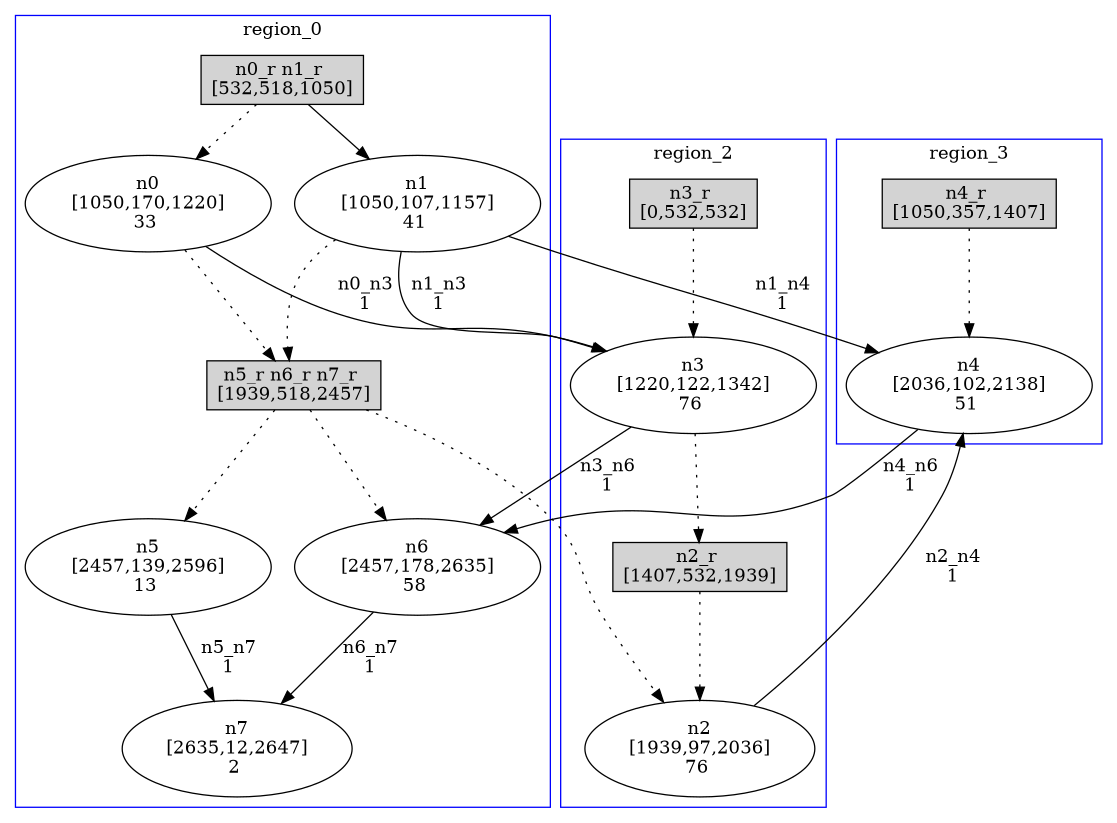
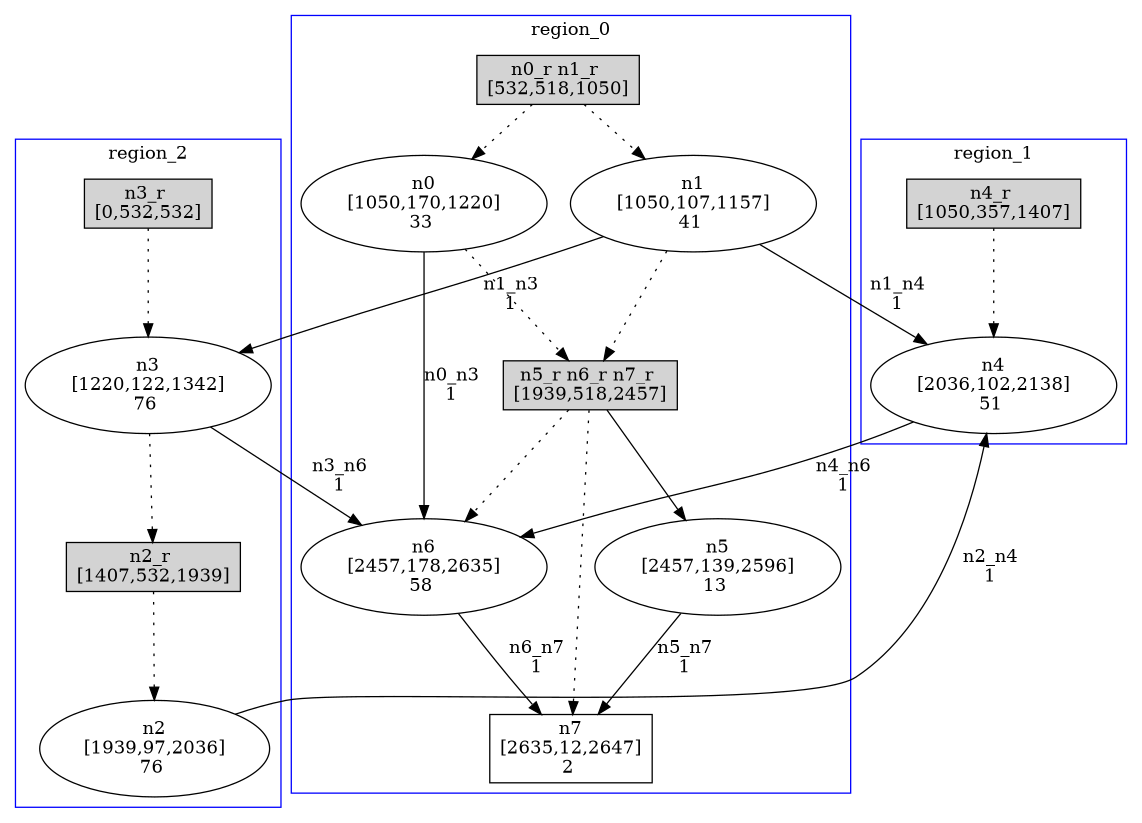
(334, 127) -> (610, 127)
(969, 154) -> (994, 154)
(392, 326) -> (424, 379)
(234, 460) -> (642, 460)
(539, 507) -> (581, 556)
(237, 749) -> (571, 749)
